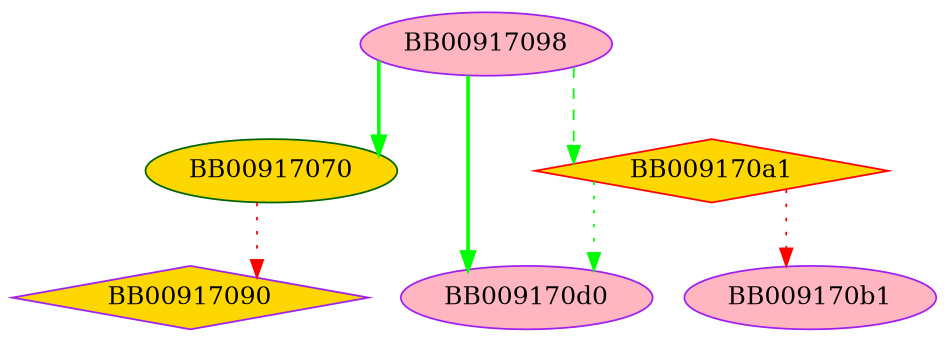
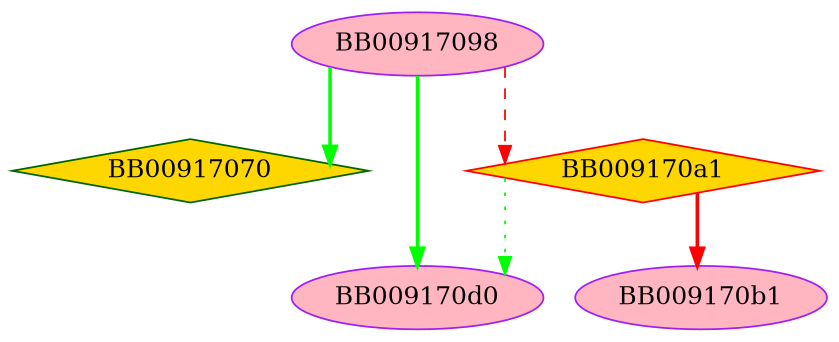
(574, 107) -> (505, 107)
(271, 171) -> (190, 171)
(786, 219) -> (697, 221)
(190, 298) -> none
